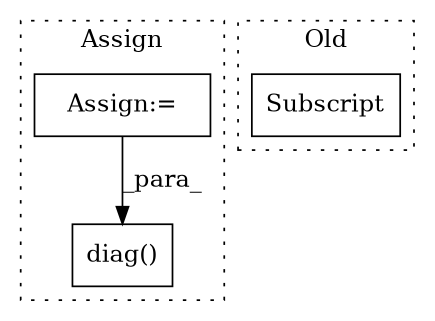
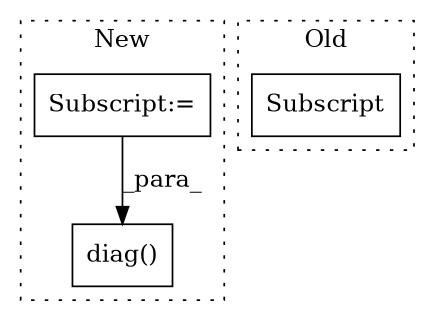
(122, 41) -> (122, 41)
(122, 105) -> (122, 105)
